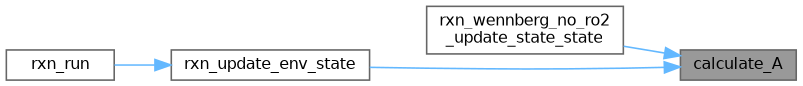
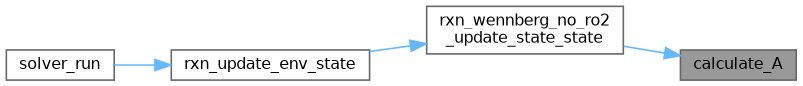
(60, 65) -> (60, 65)
(517, 69) -> (390, 49)
